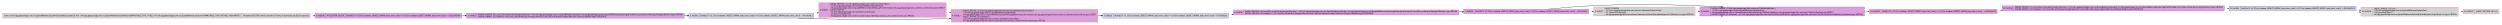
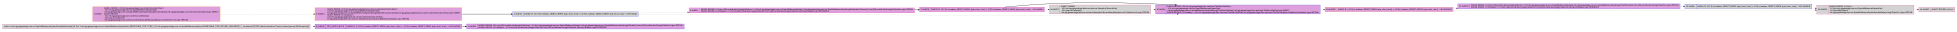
(751, 16) -> none
